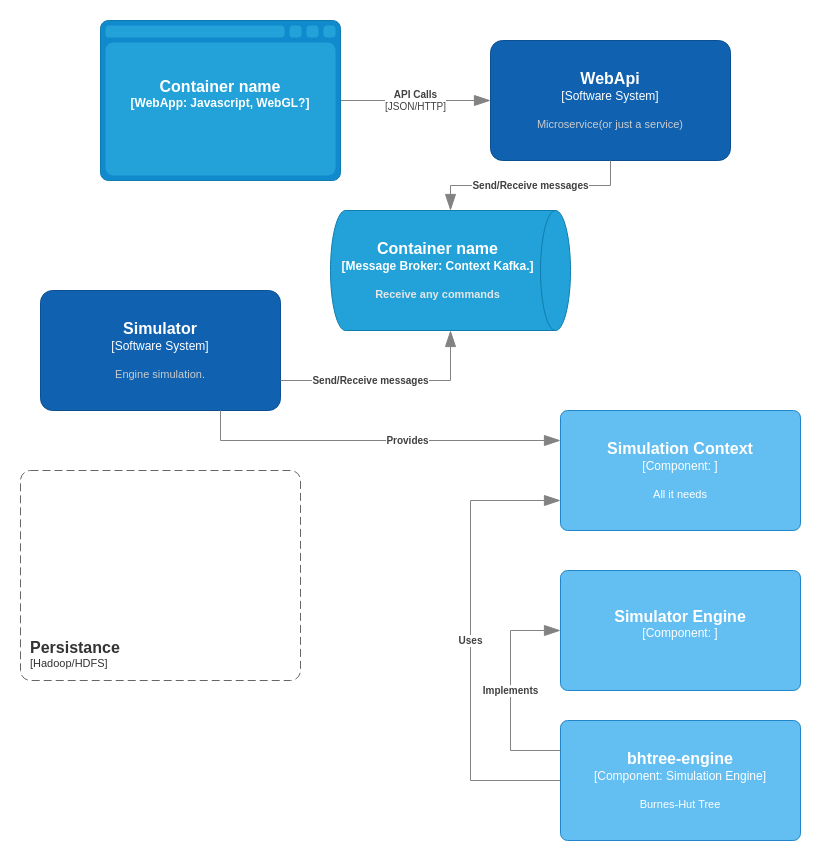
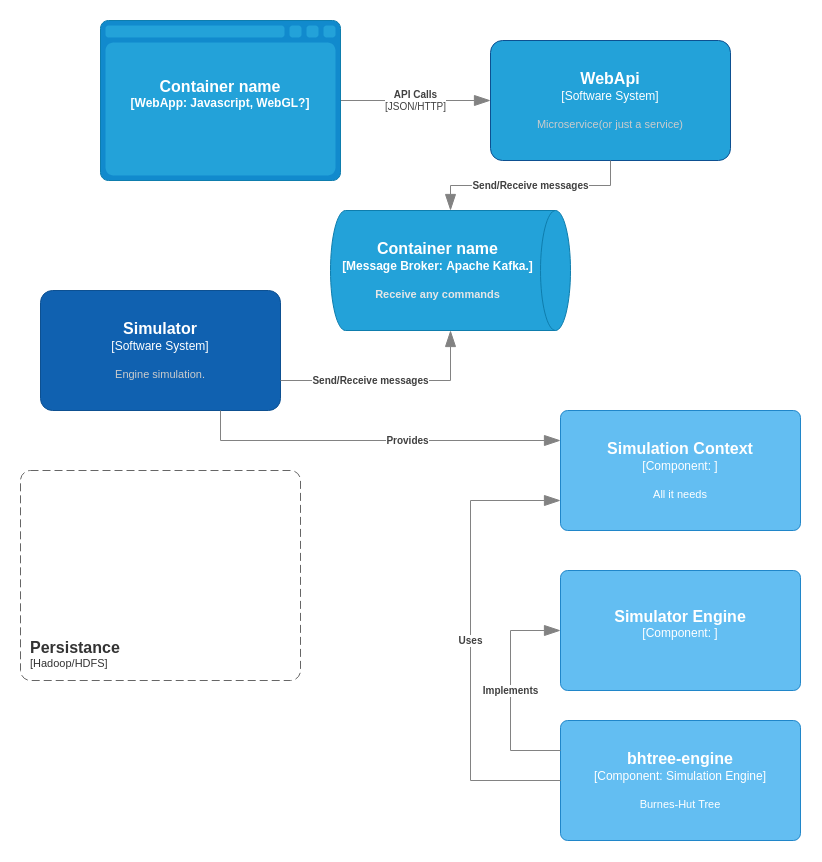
(611, 101) -> (611, 101)
(438, 271) -> (438, 271)
